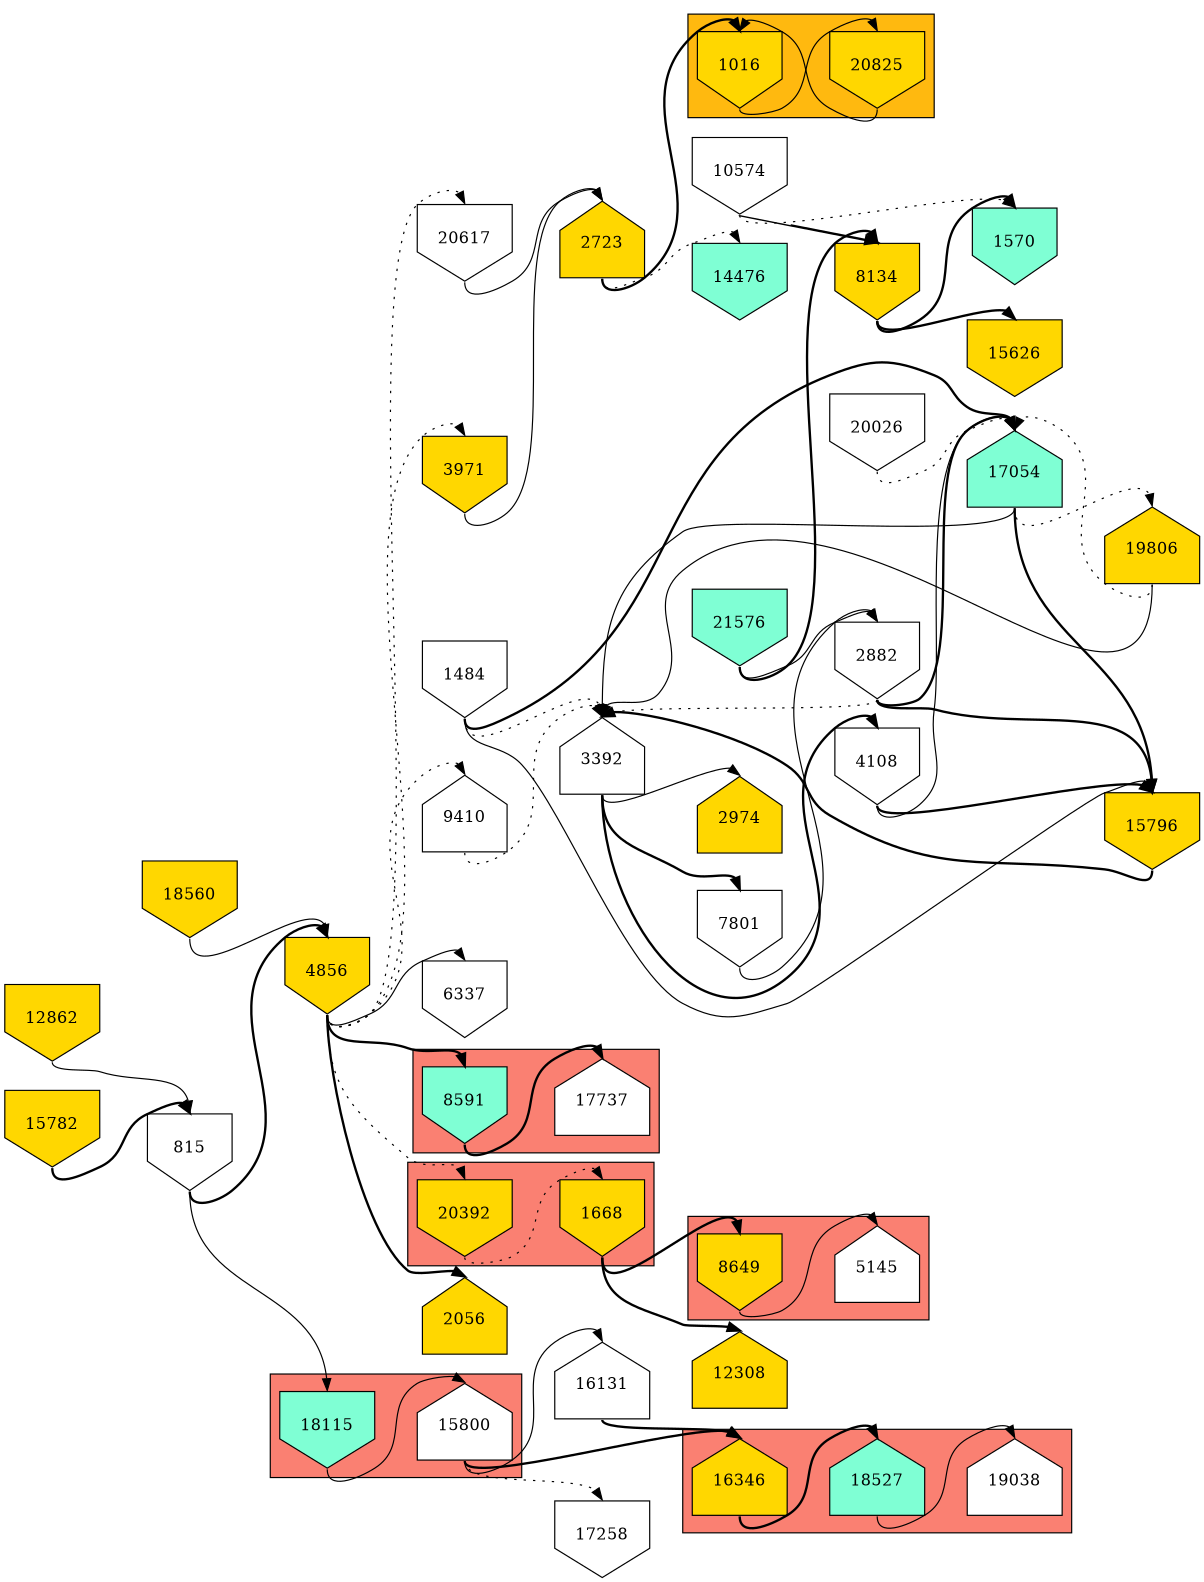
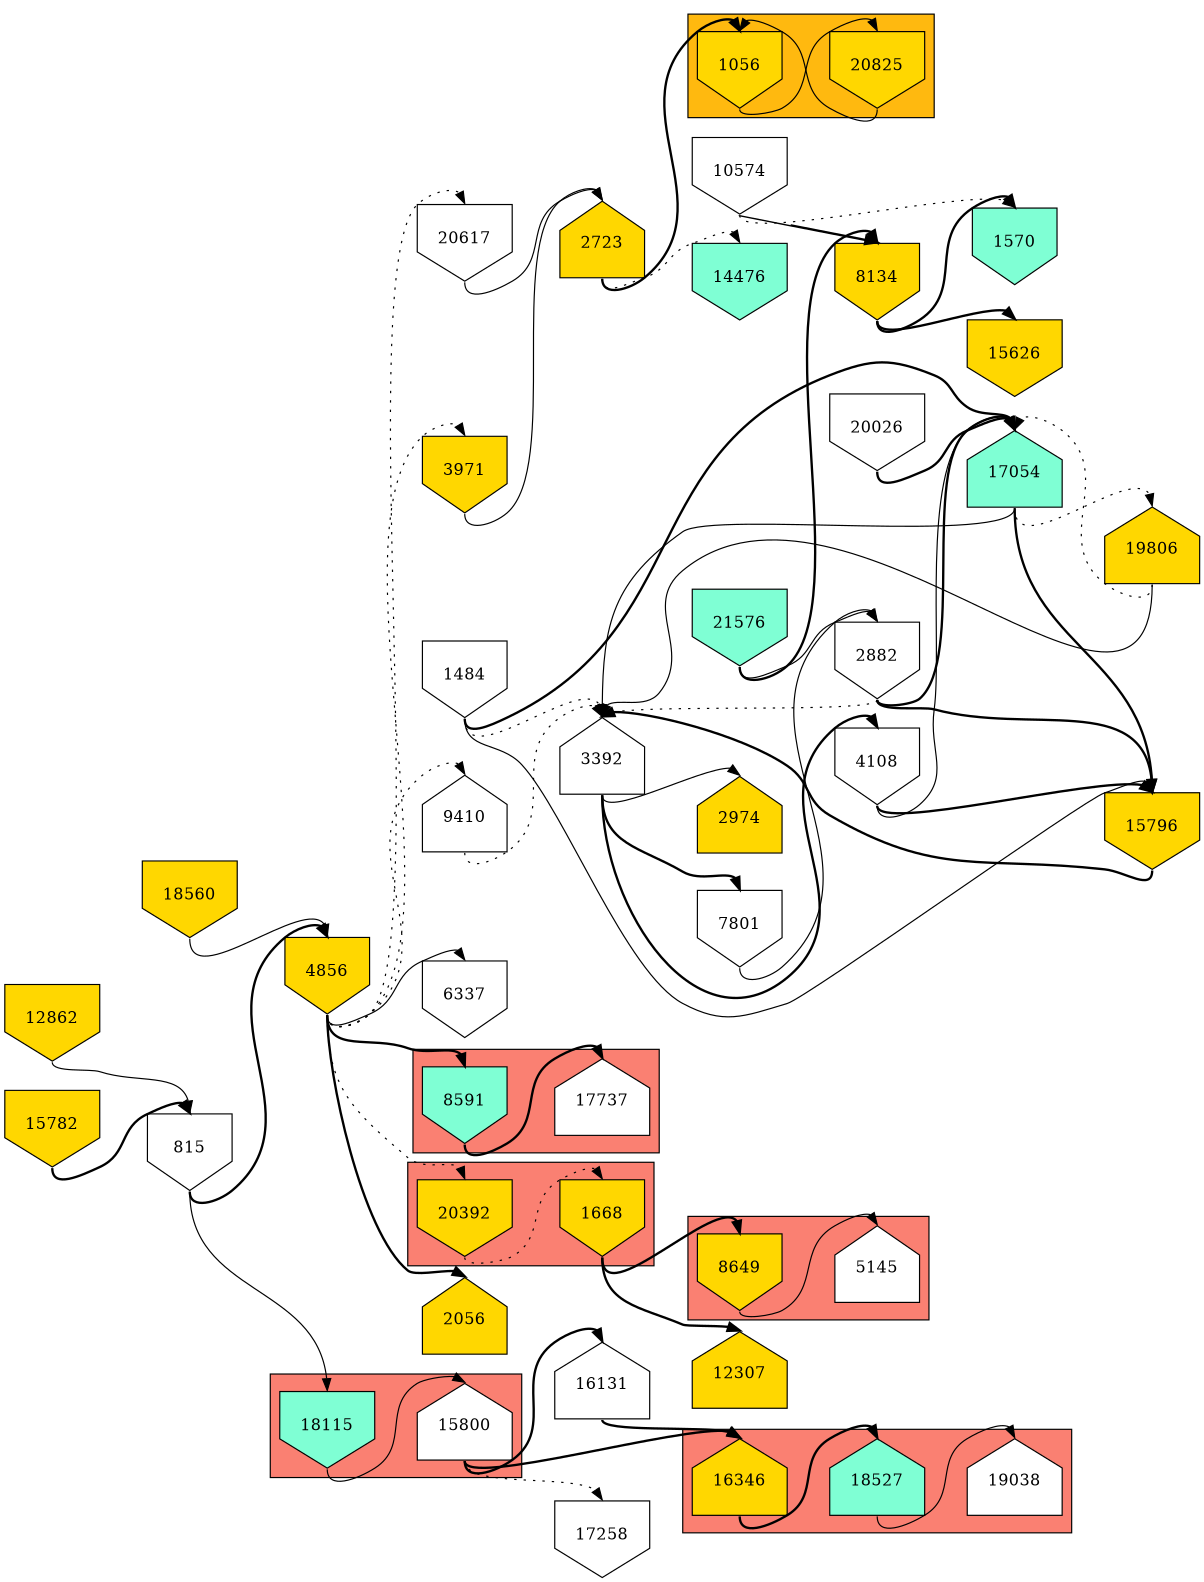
(740, 66) -> (740, 66)
(943, 456) -> (943, 456)
(740, 1374) -> (740, 1374)
(534, 1407) -> (534, 1407)
